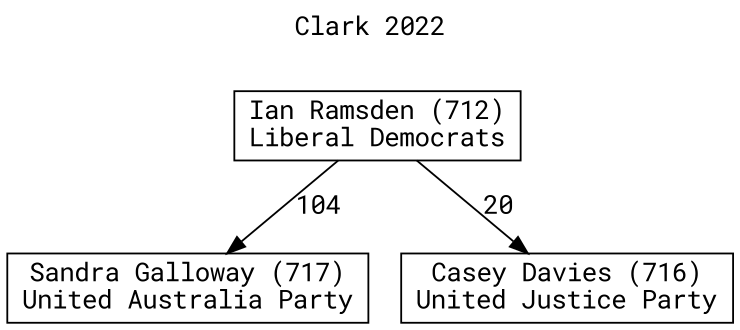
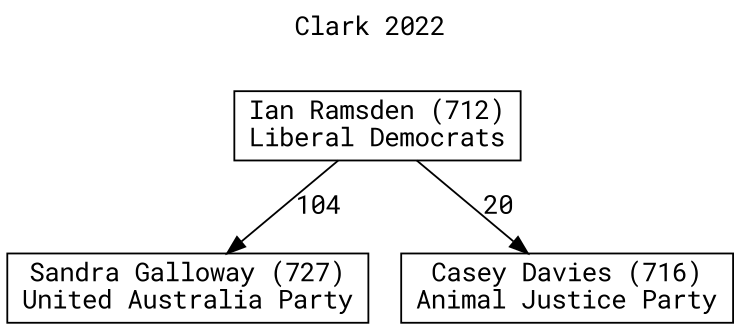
(188, 288) -> (188, 288)
(567, 288) -> (567, 288)
